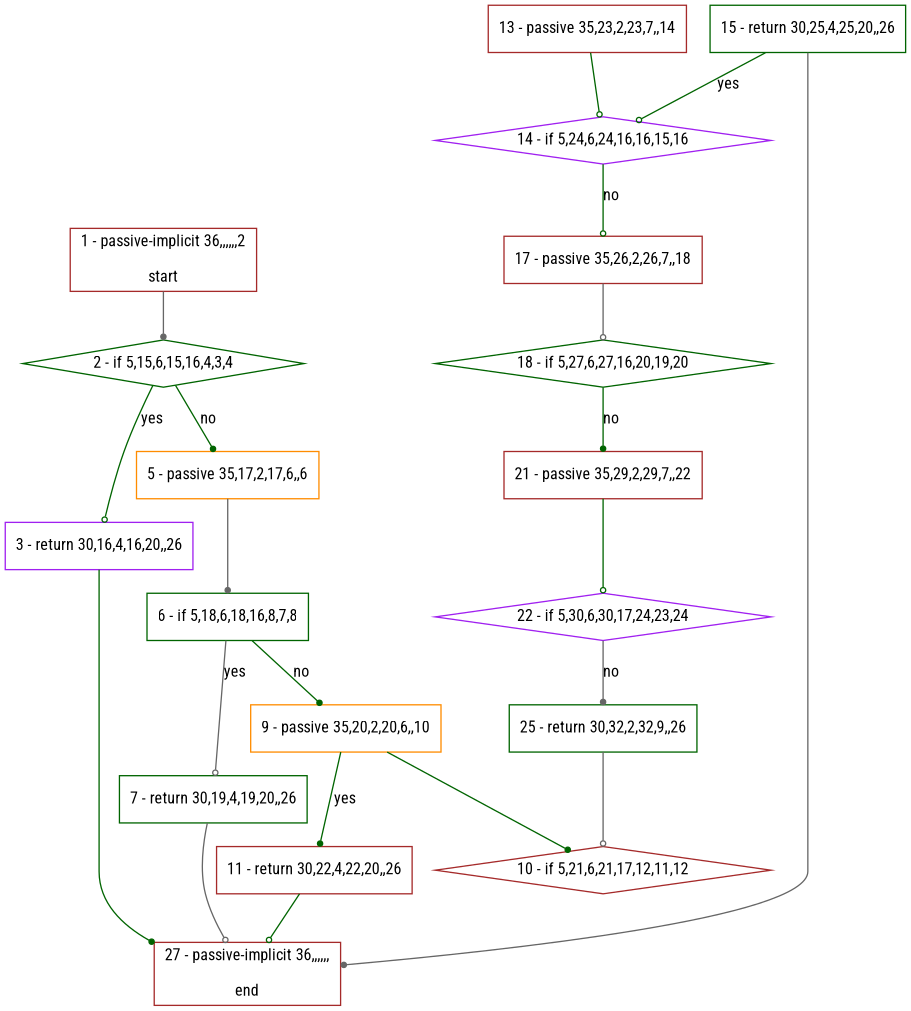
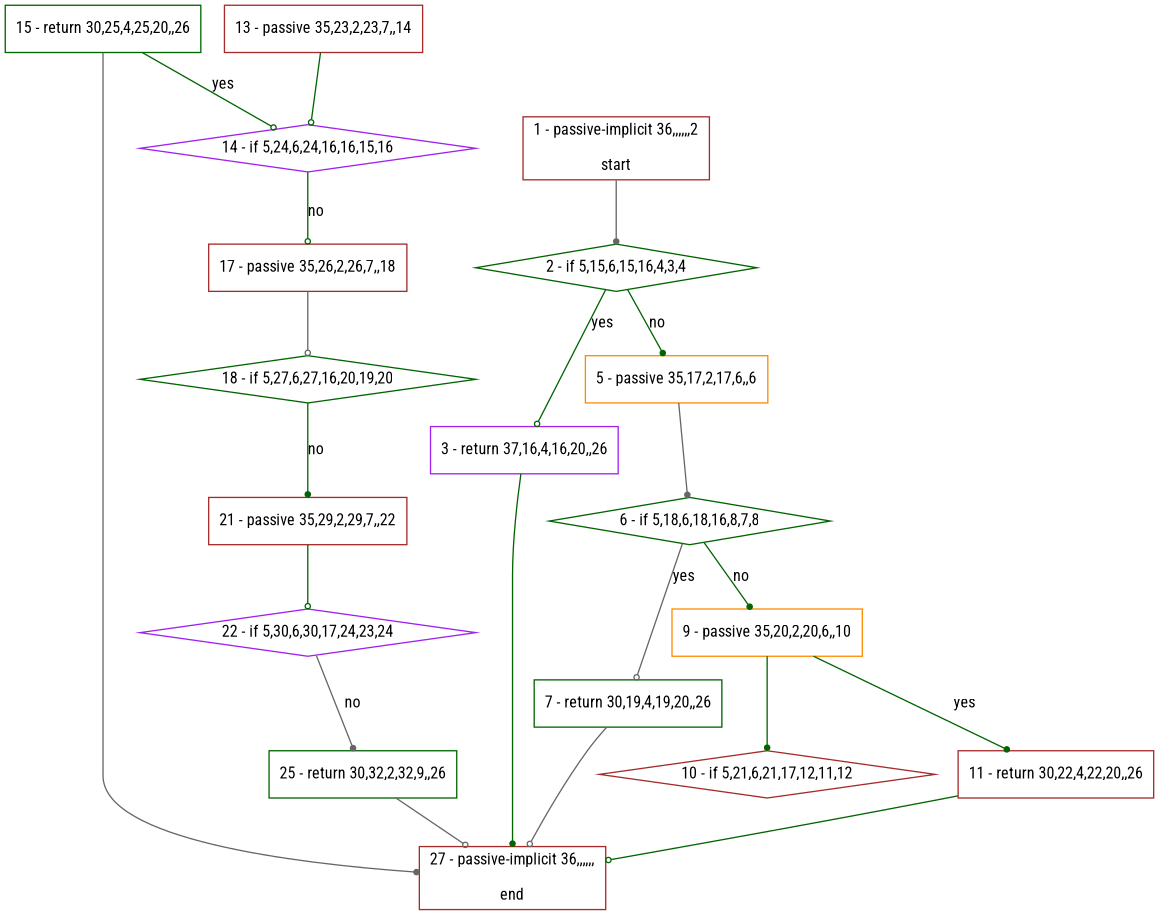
(99, 546) -> (524, 450)
(228, 617) -> (690, 521)
(603, 796) -> (430, 821)
